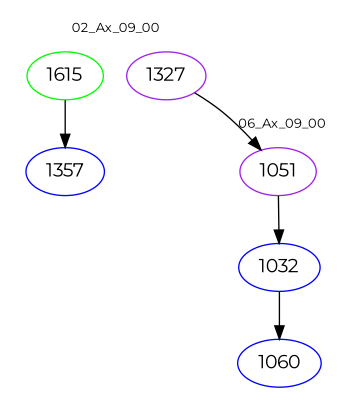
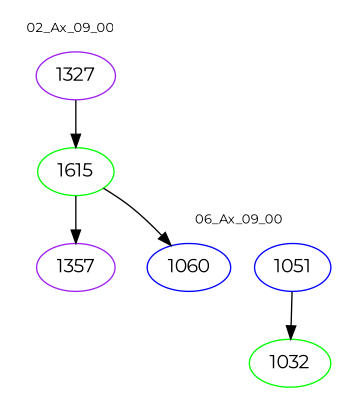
(236, 124) -> (76, 117)
(65, 172) -> (76, 267)
(278, 172) -> (293, 267)
(279, 267) -> (290, 363)
(279, 309) -> (146, 220)
